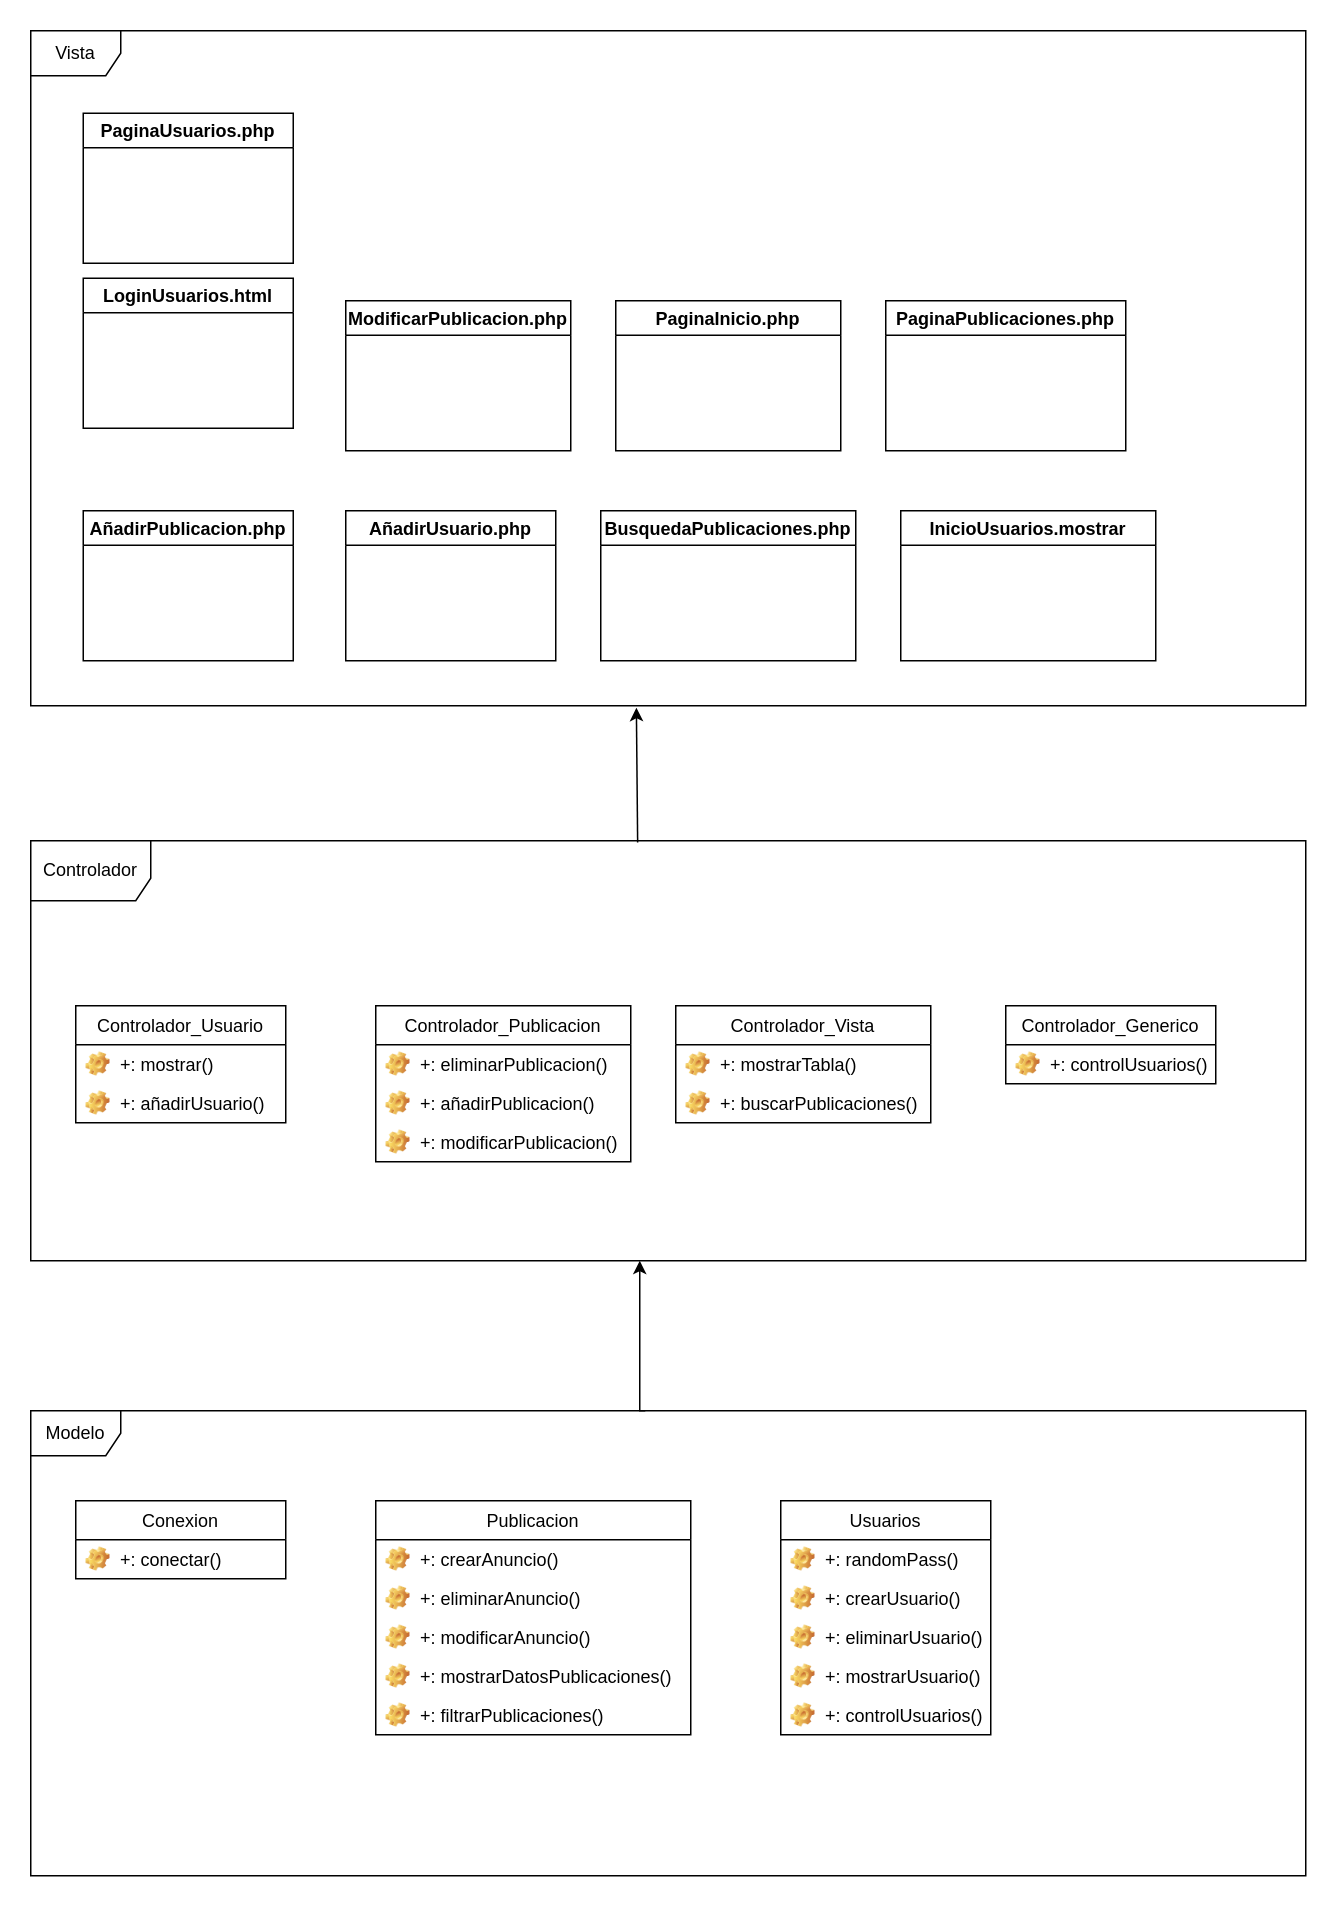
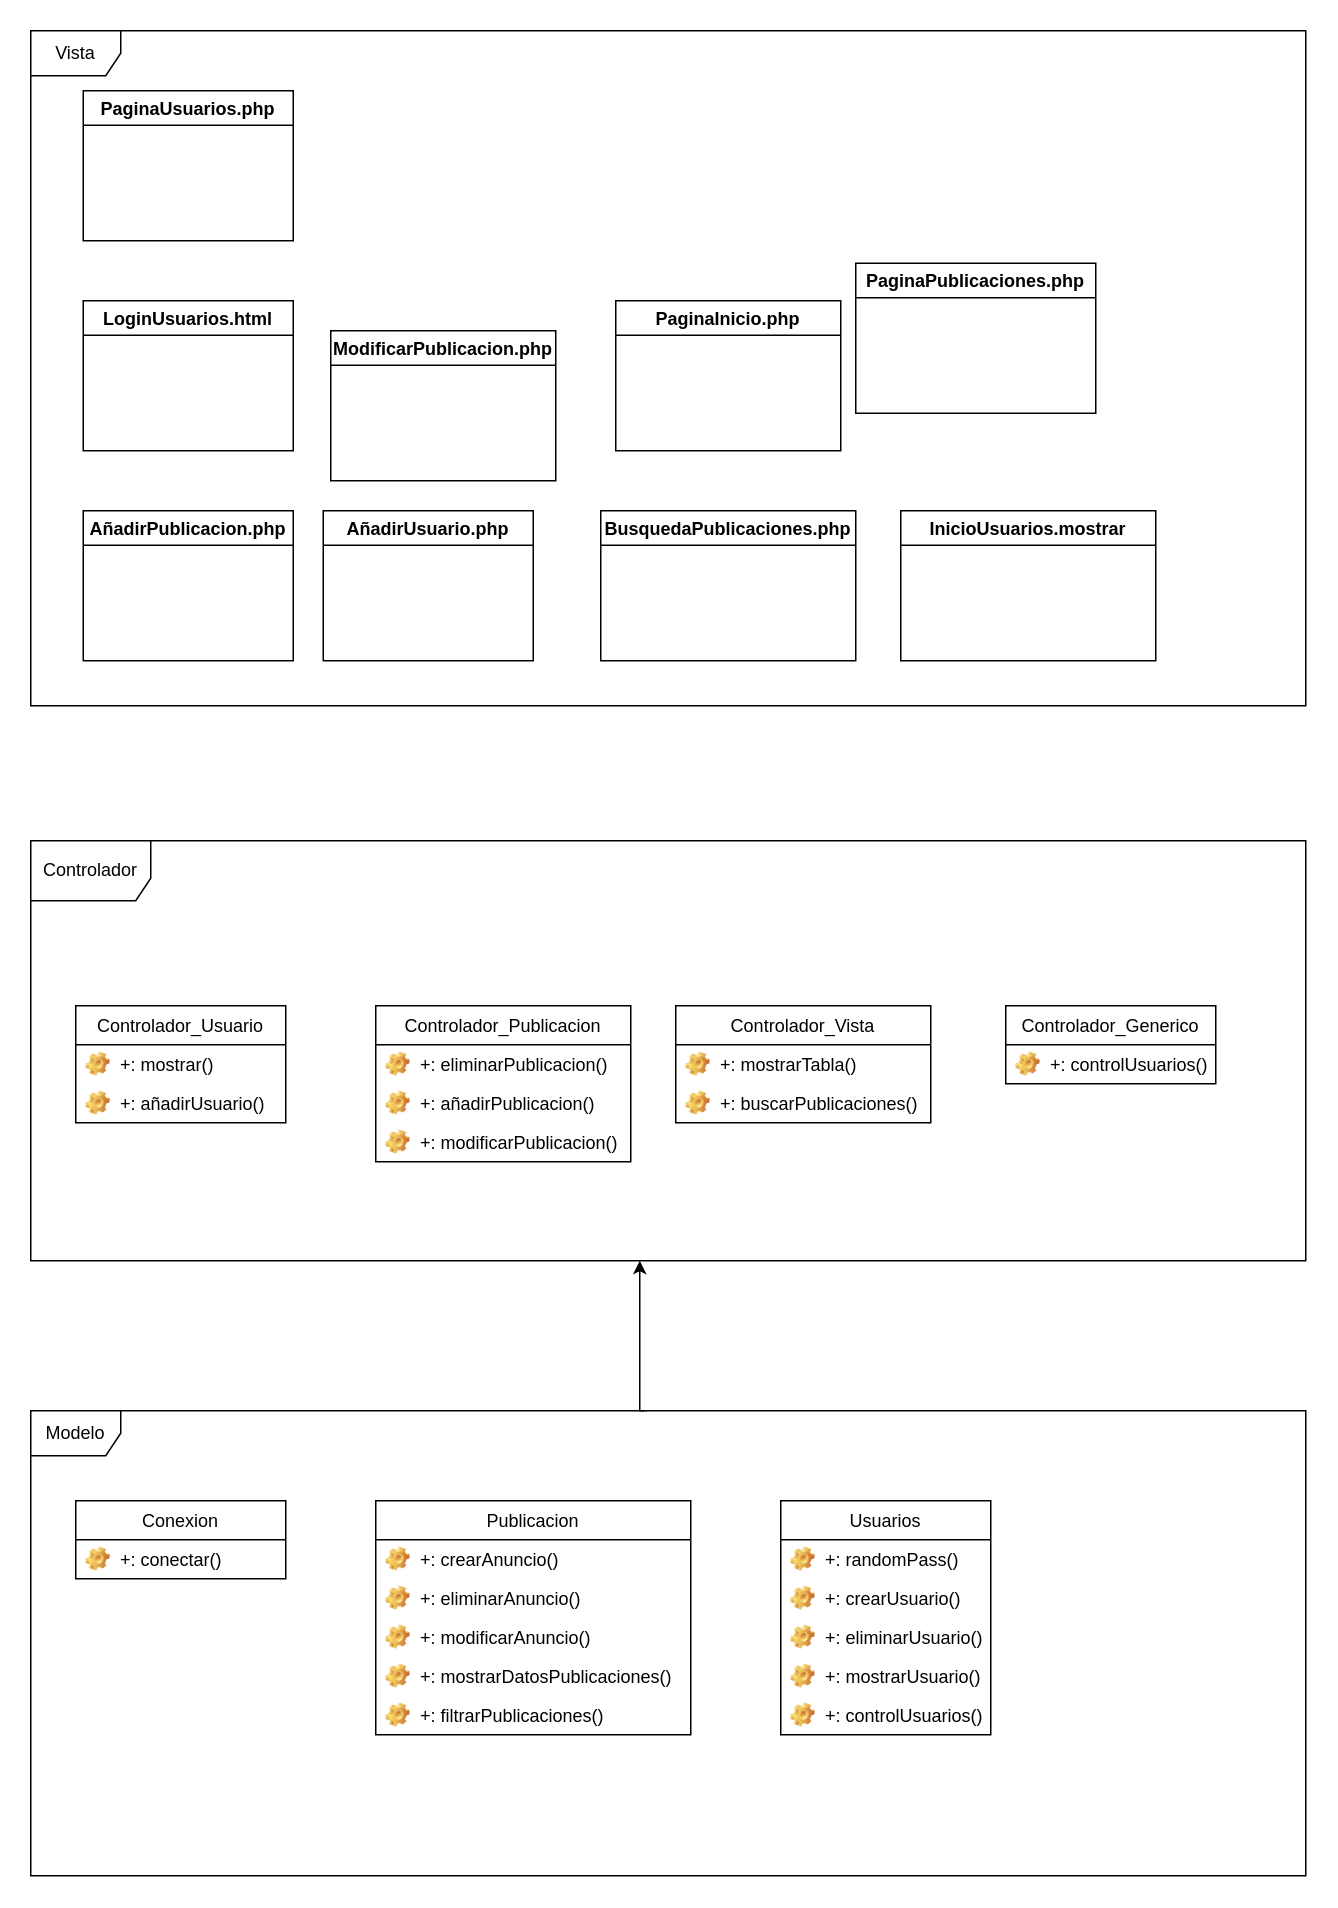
(188, 188) -> (188, 166)
(188, 353) -> (188, 376)
(458, 376) -> (443, 406)
(1006, 376) -> (976, 338)
(451, 586) -> (428, 586)
(637, 778) -> none
